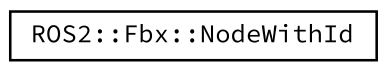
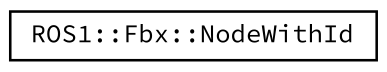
(193, 36) -> (193, 36)
